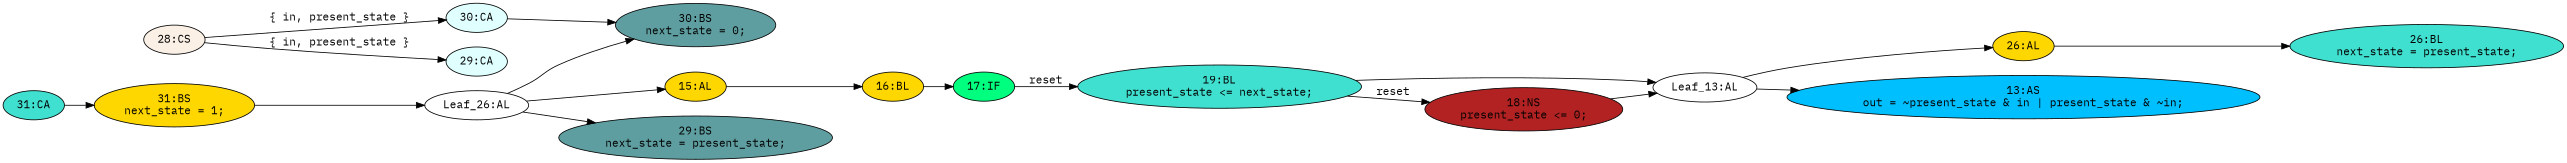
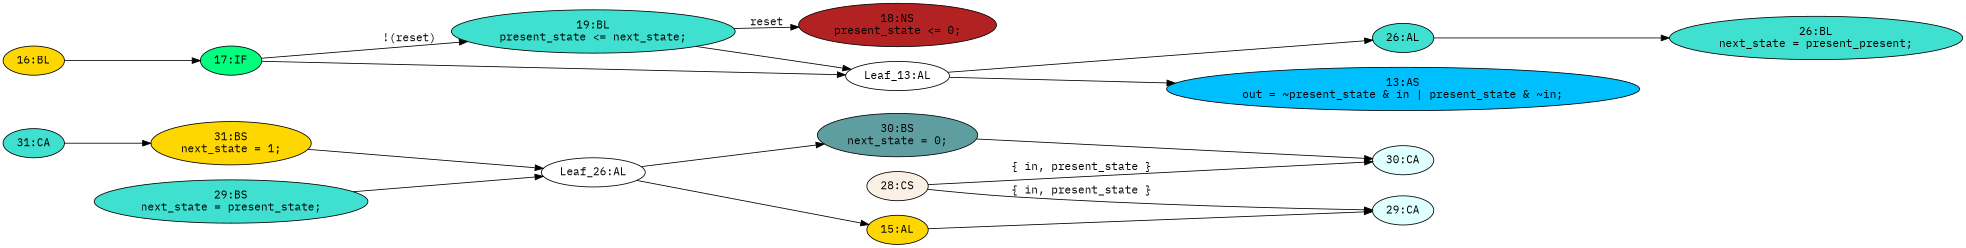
(557, 20) -> (1170, 149)
(2023, 46) -> (1403, 38)
(2427, 46) -> (1816, 38)
(1046, 81) -> (410, 38)
(790, 87) -> (1146, 220)
(1630, 97) -> (550, 68)
(555, 117) -> (444, 184)
(696, 138) -> (231, 202)
